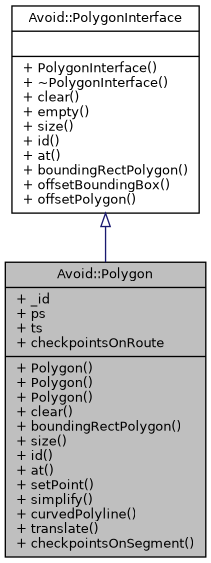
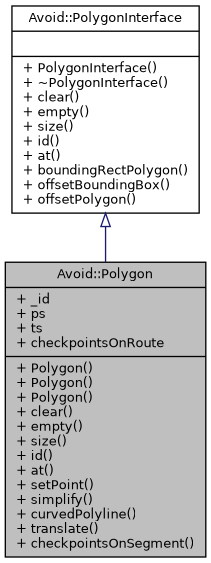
(99, 427) -> (50, 427)
